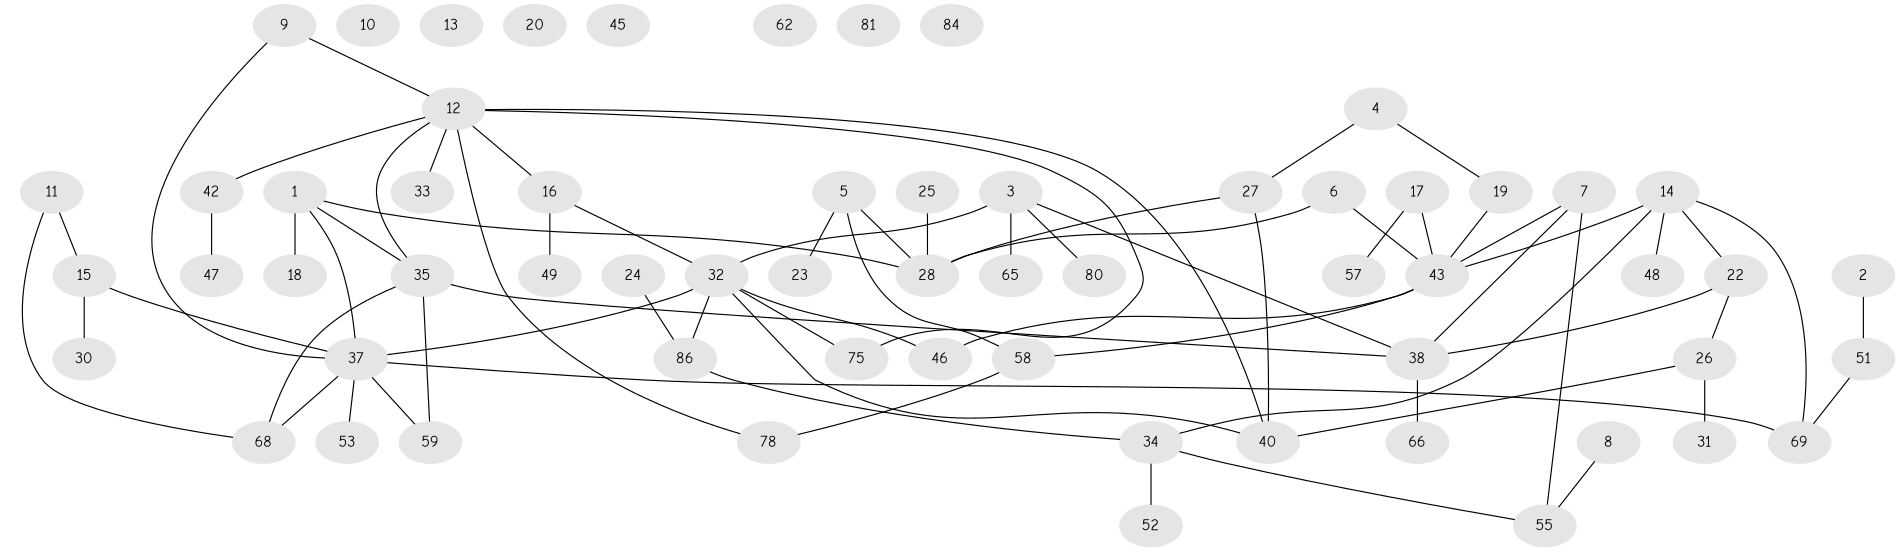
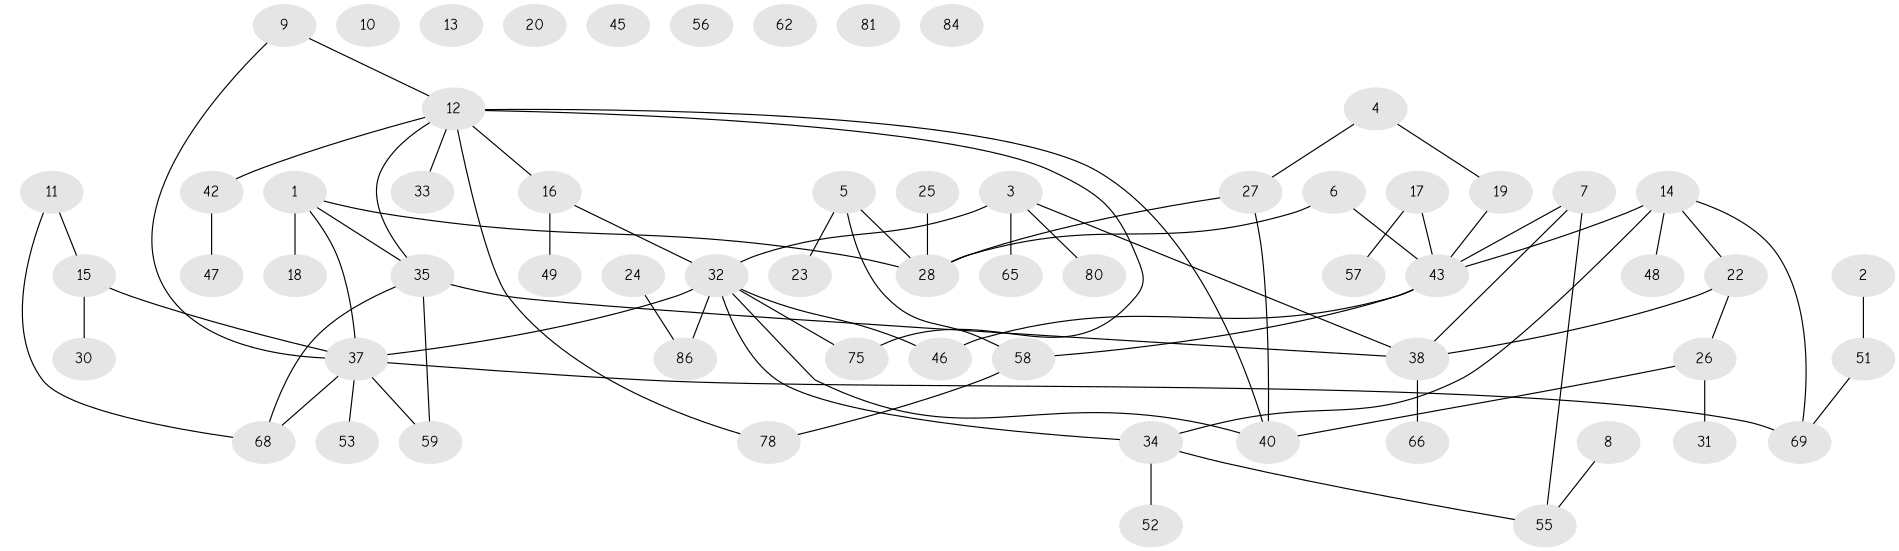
none -> (702, 25)
(862, 408) -> (862, 409)
